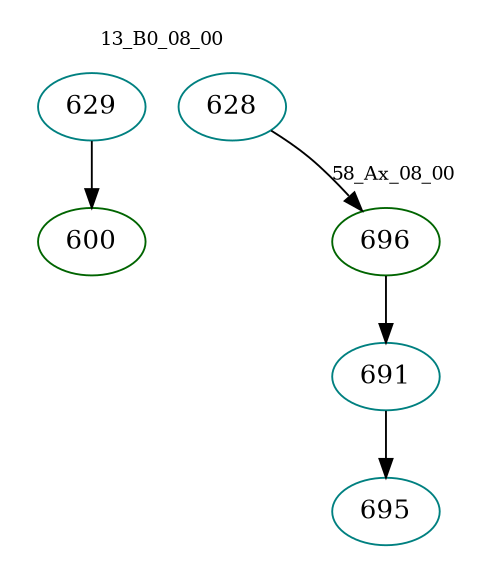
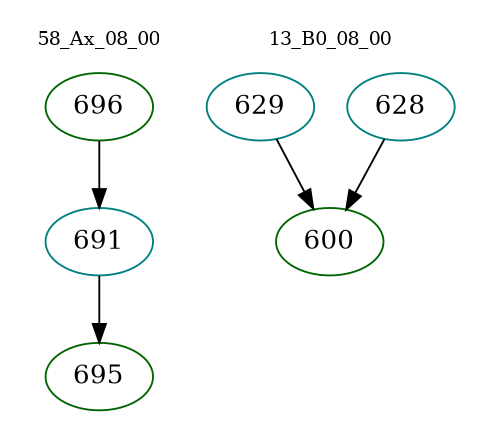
(329, 176) -> (370, 166)
(386, 511) -> (99, 377)
